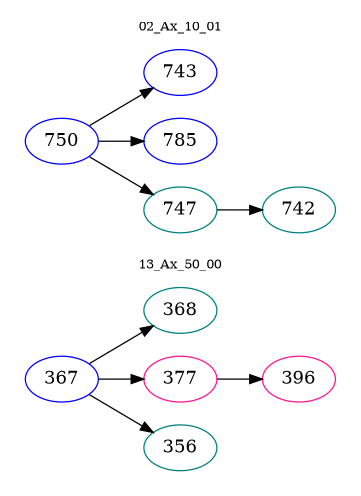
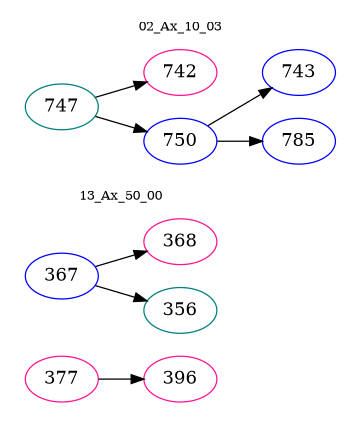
(180, 27) -> (180, 27)
(116, 172) -> (115, 122)
(299, 210) -> (180, 73)
(180, 310) -> (180, 242)
(115, 379) -> none
